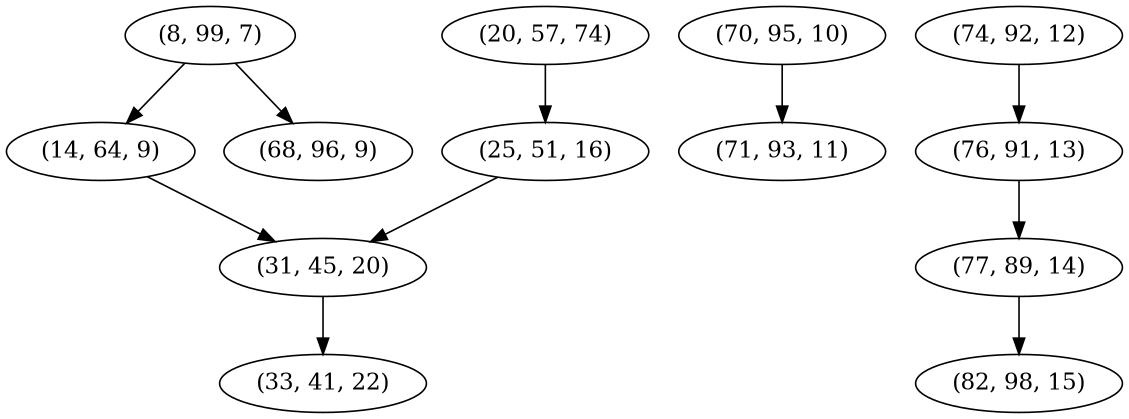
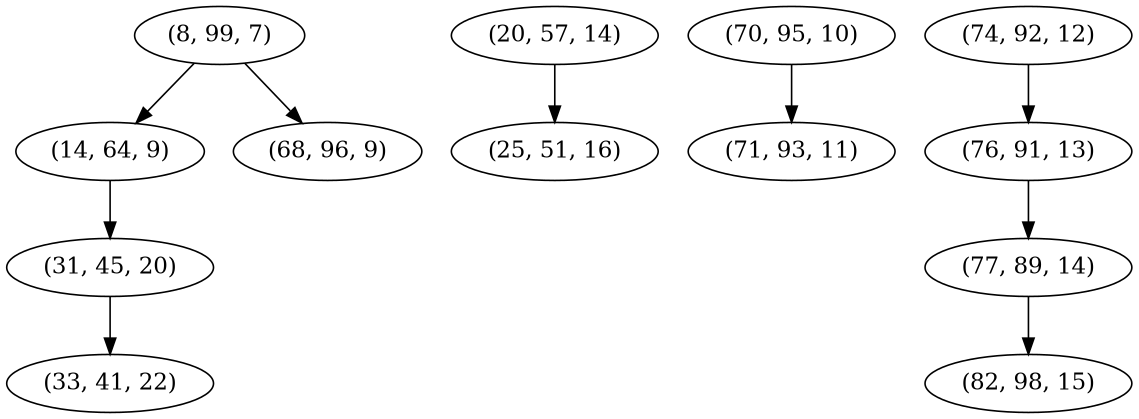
(545, 35) -> (555, 35)
(441, 206) -> none
